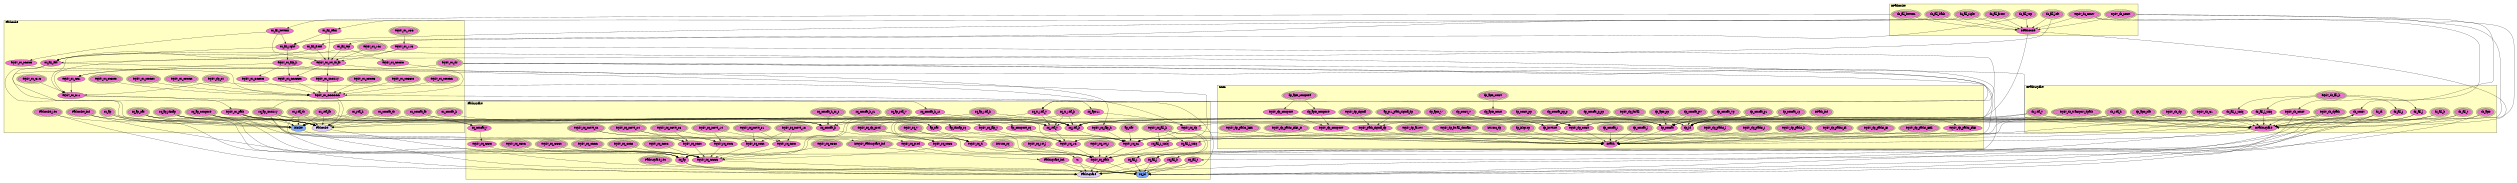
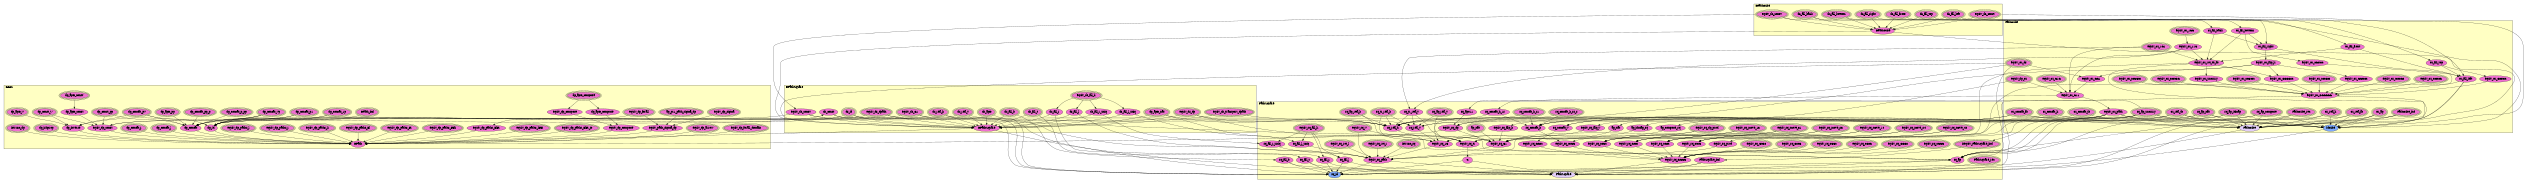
(2448, 22) -> none
(337, 54) -> none
